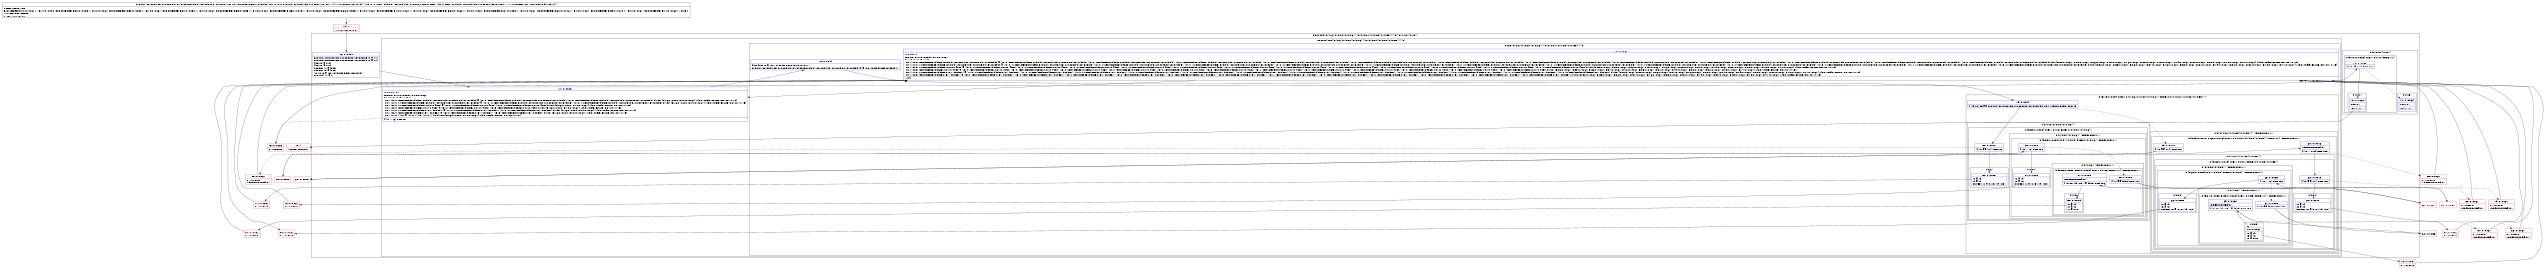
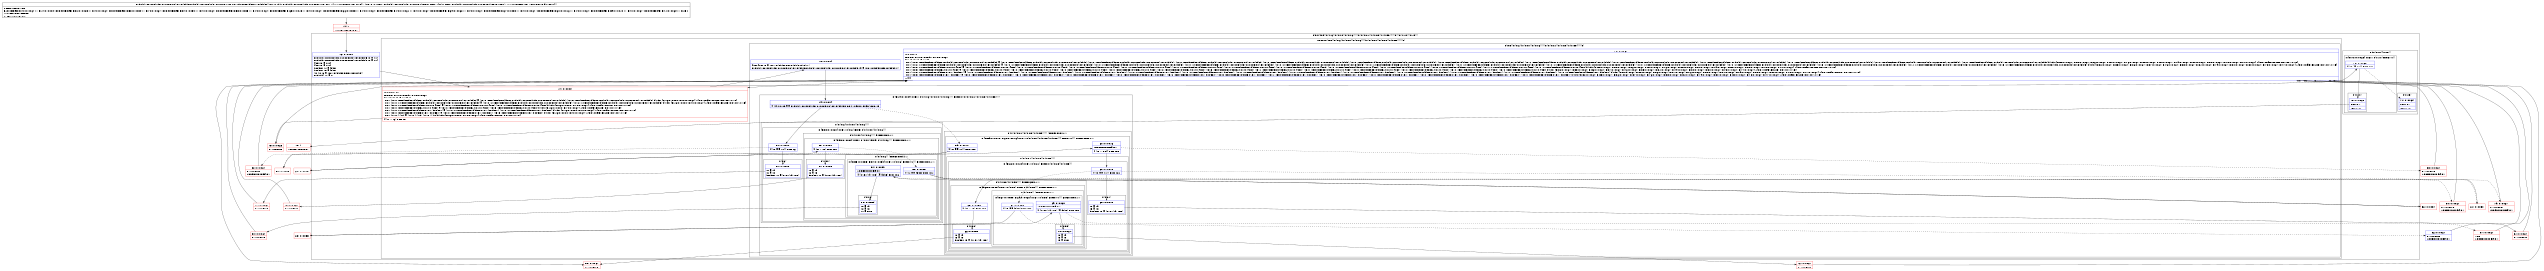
(565, 104) -> (565, 104)
(323, 121) -> (323, 121)
(2271, 191) -> (1049, 176)
(2479, 234) -> (2478, 236)
(2518, 234) -> (2439, 236)
